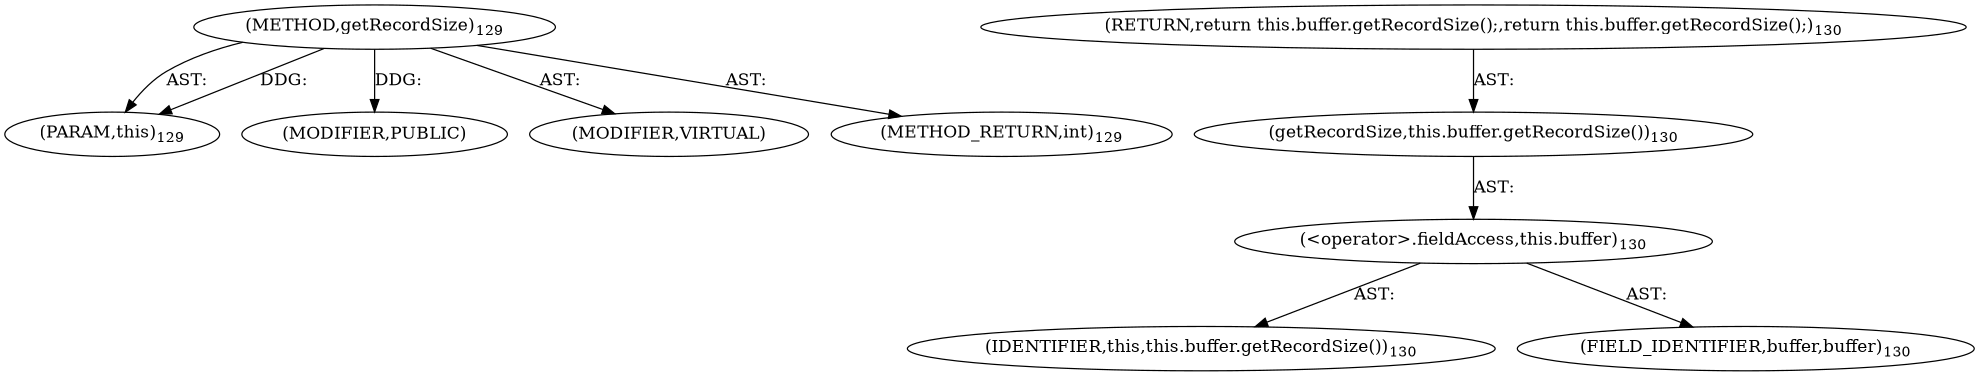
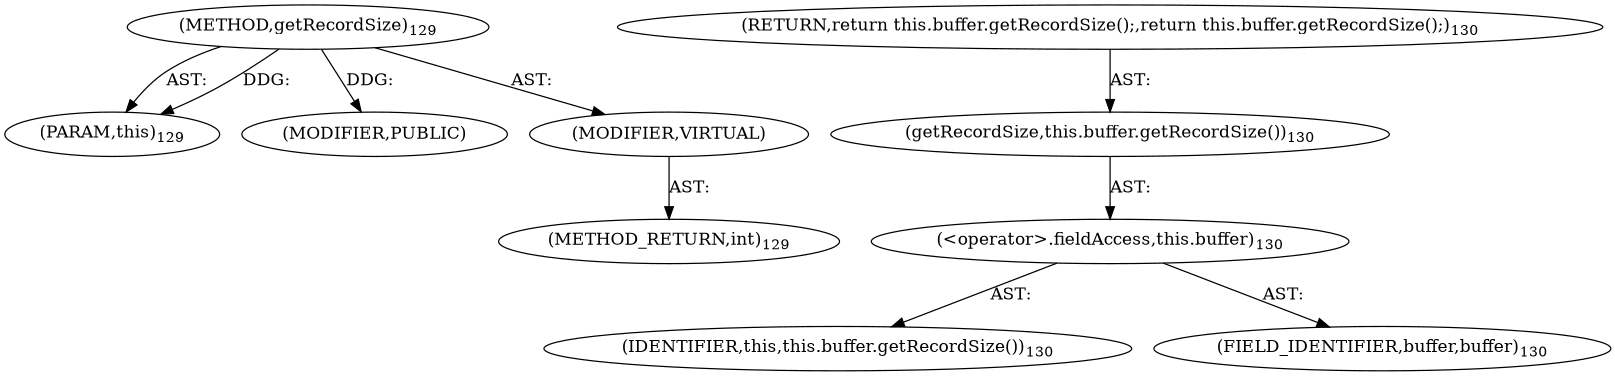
(683, 80) -> (669, 182)
